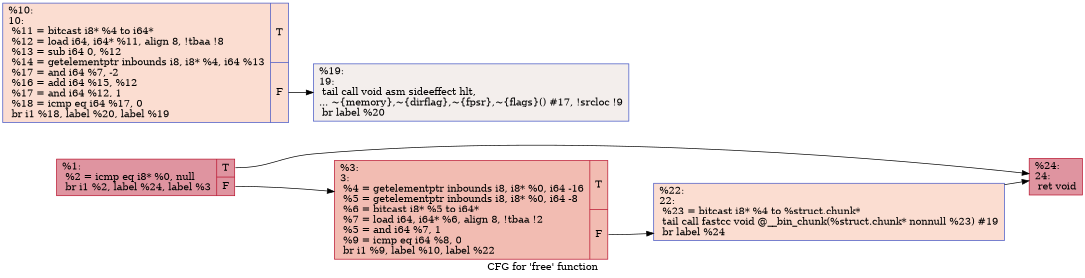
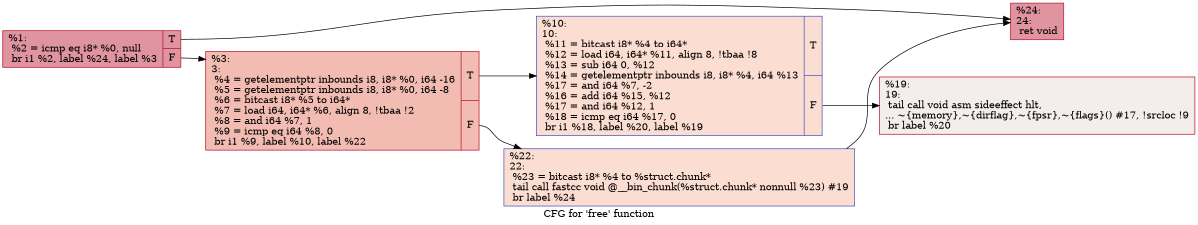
none -> (504, 76)
(471, 92) -> (1037, 106)
(391, 230) -> (262, 121)
